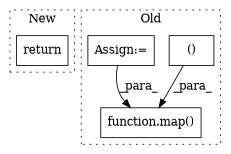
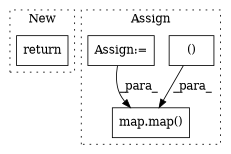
(151, 19) -> (151, 19)
(151, 123) -> (151, 123)
